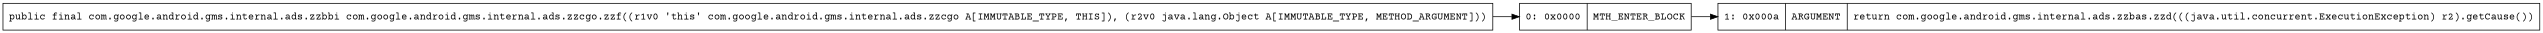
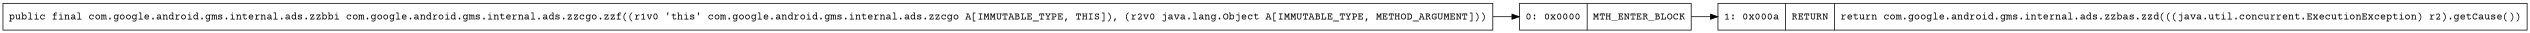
(1816, 16) -> (1810, 16)
